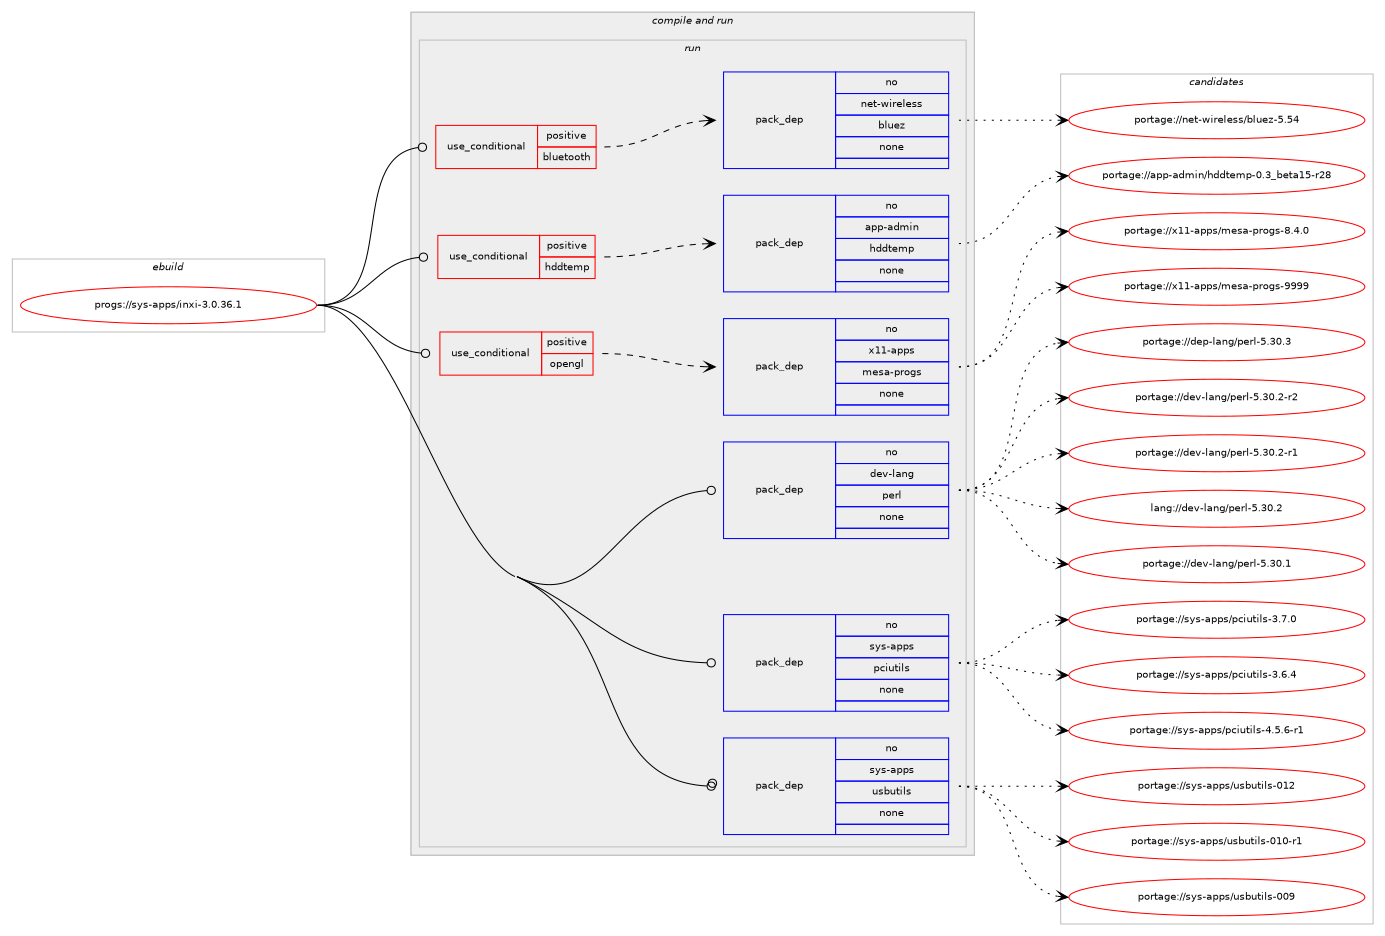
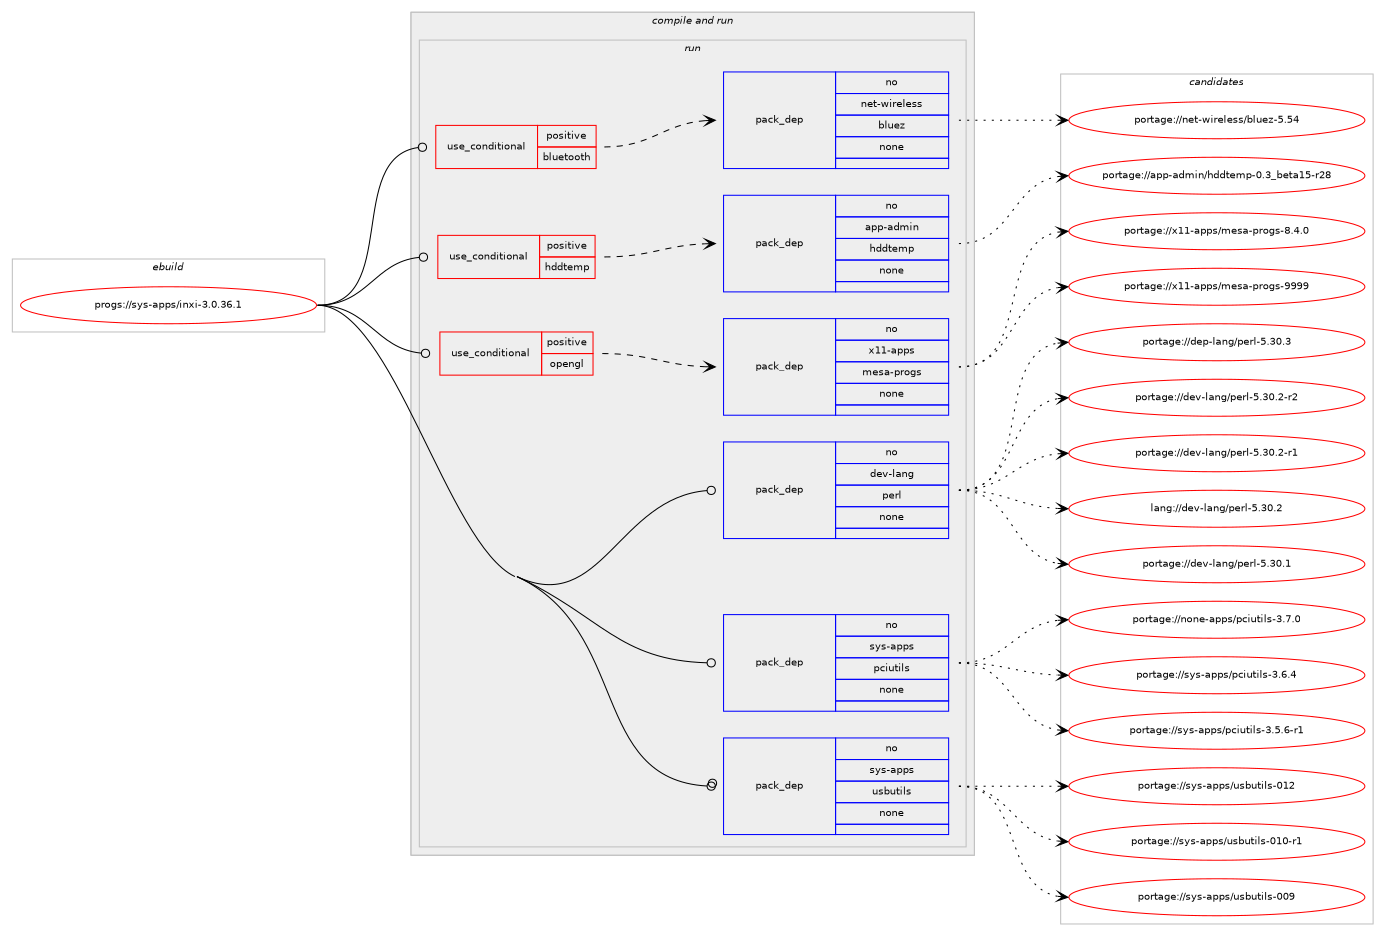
(1217, 620) -> (1217, 620)
(1217, 731) -> (1217, 731)
